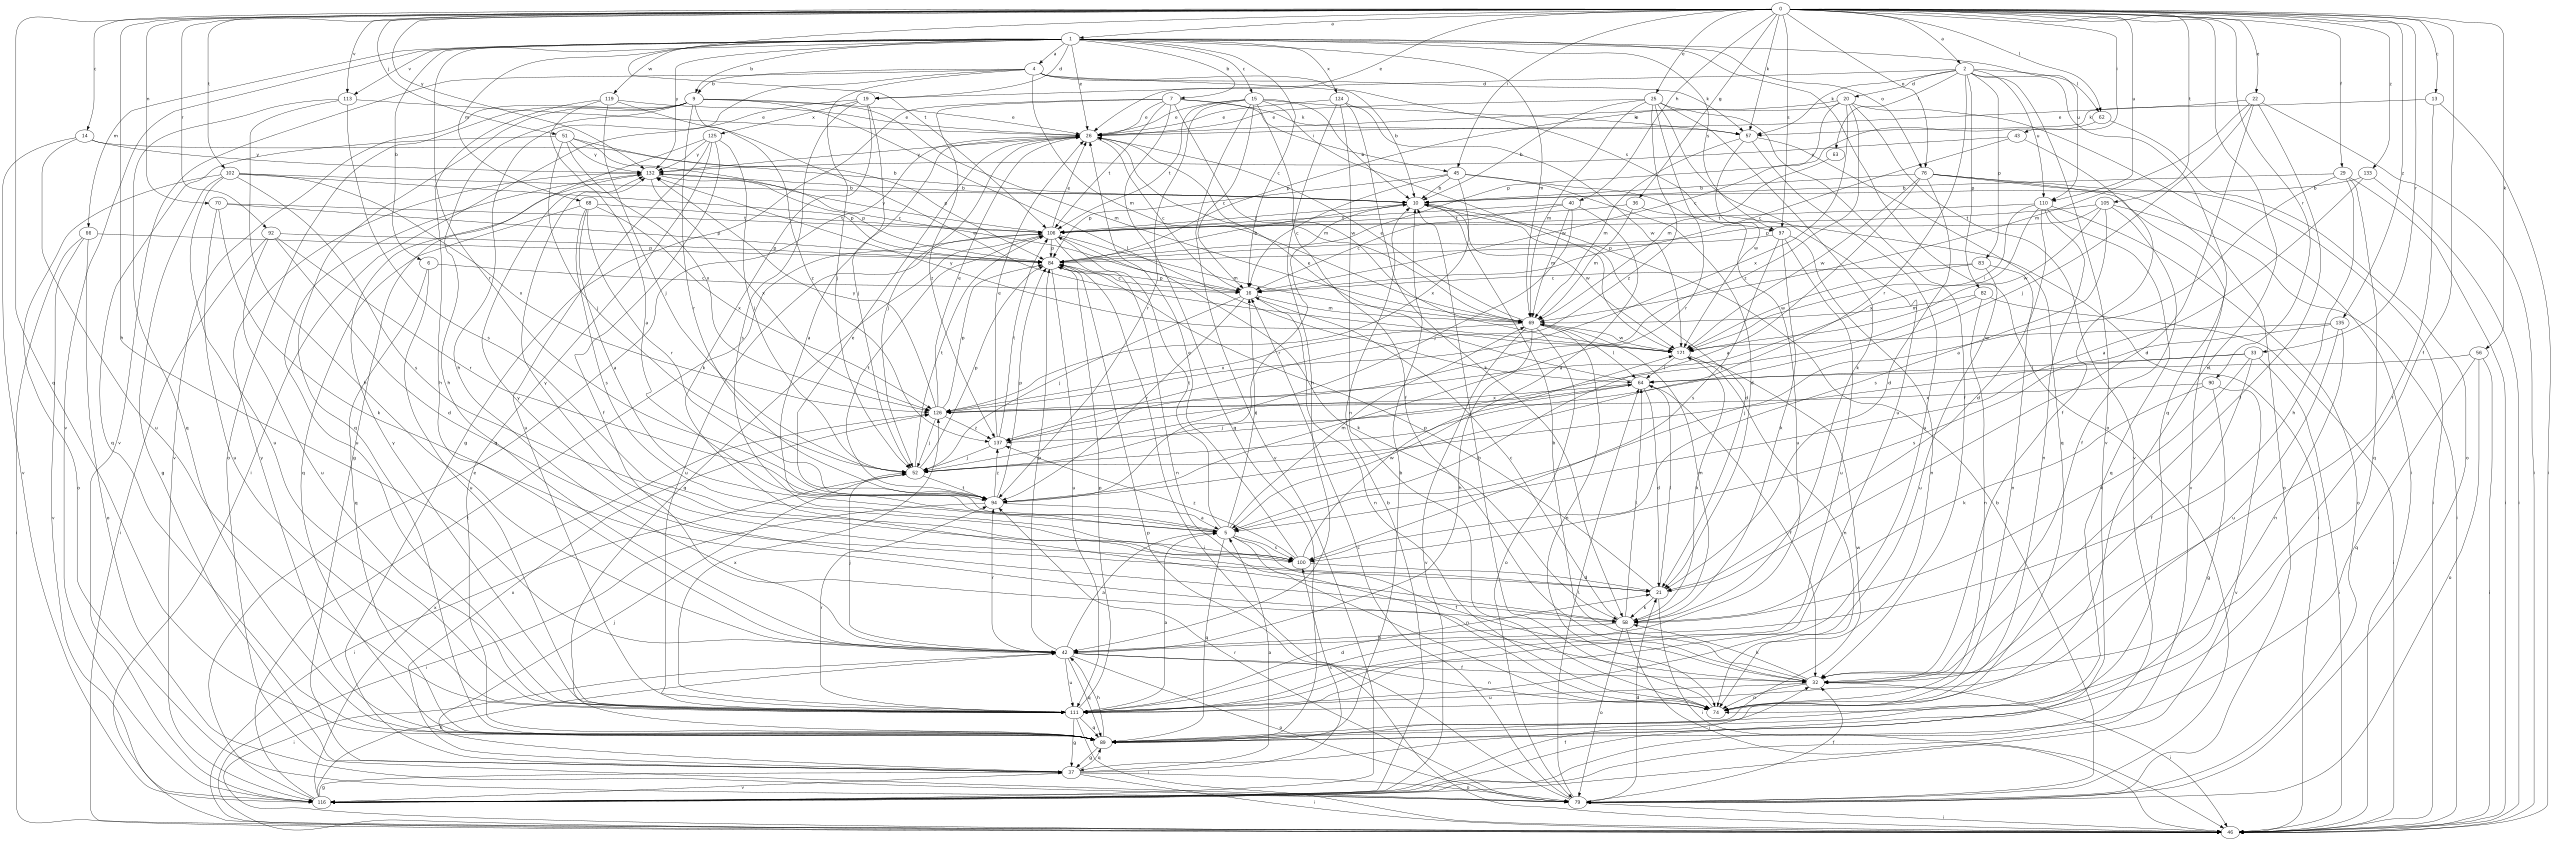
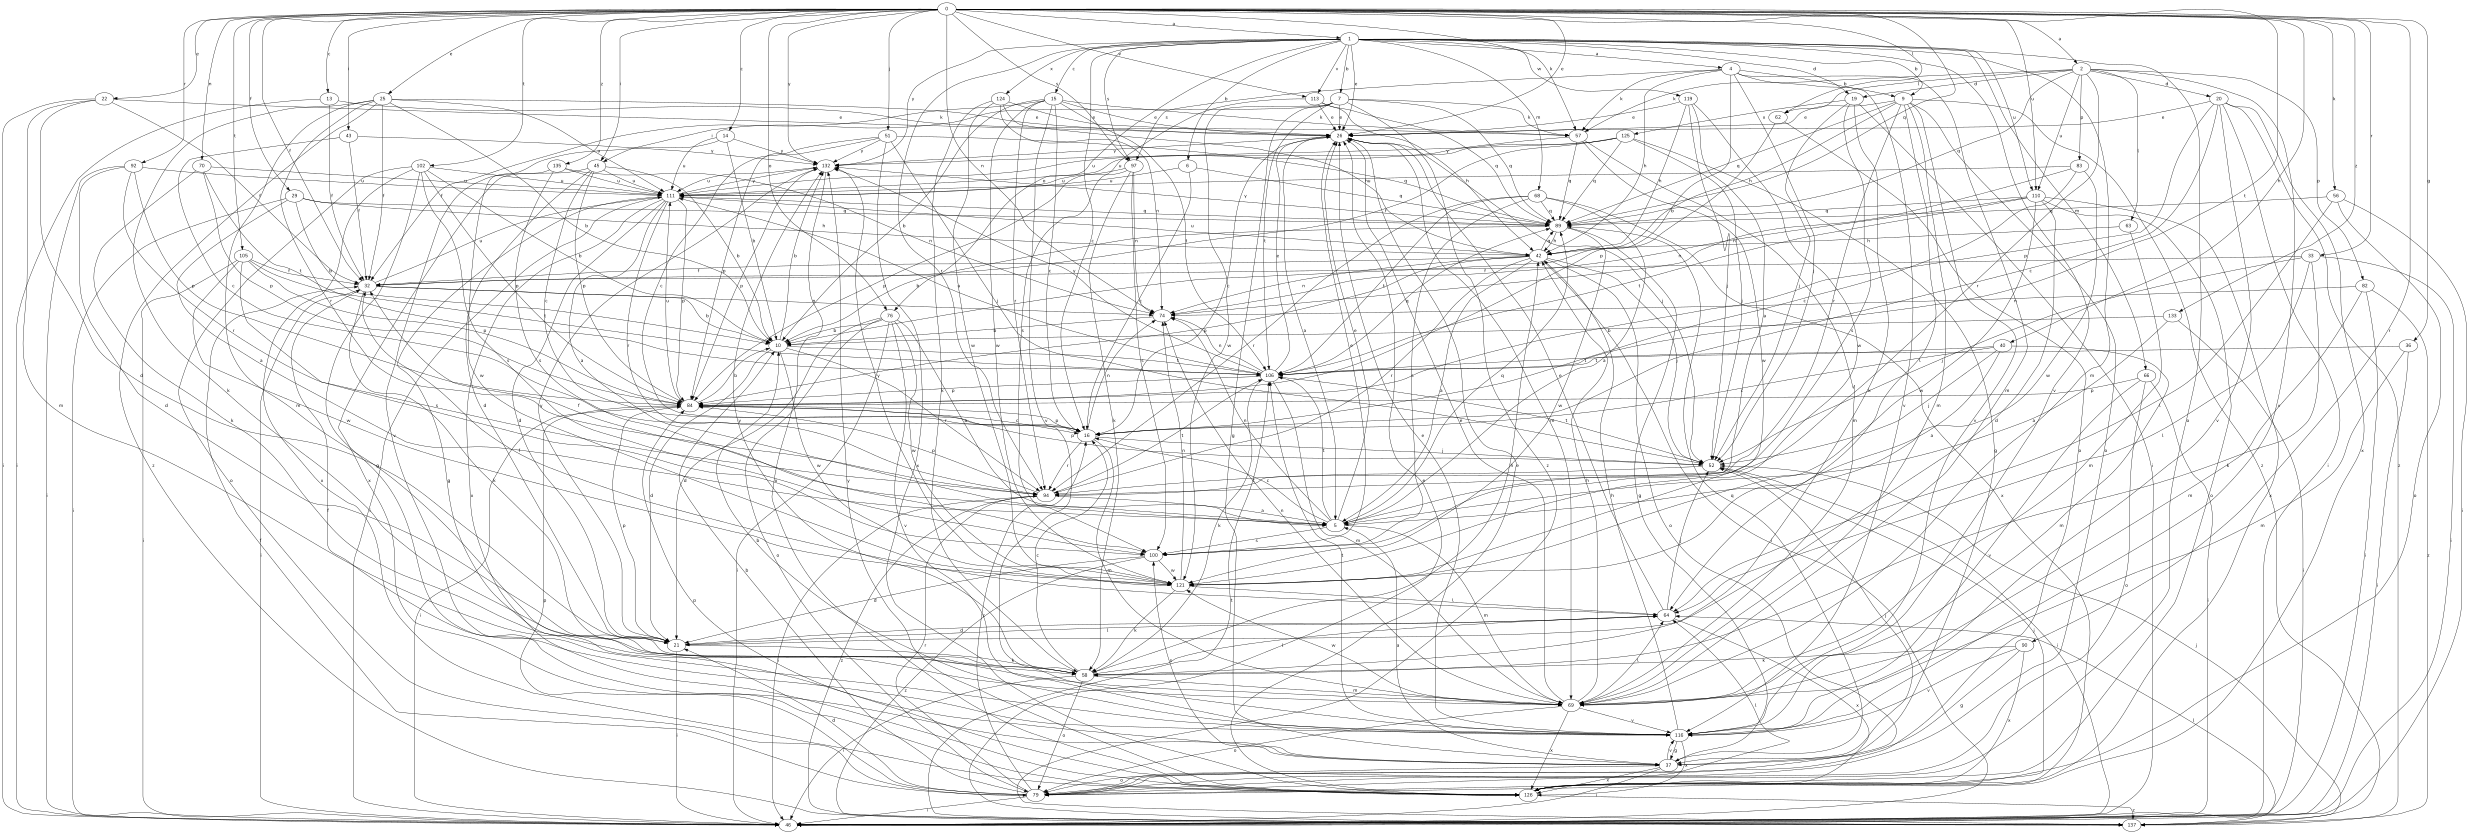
(134, 25) -> (1835, 240)
(938, 190) -> (793, 255)
(1984, 278) -> (1921, 391)
(1593, 398) -> none
